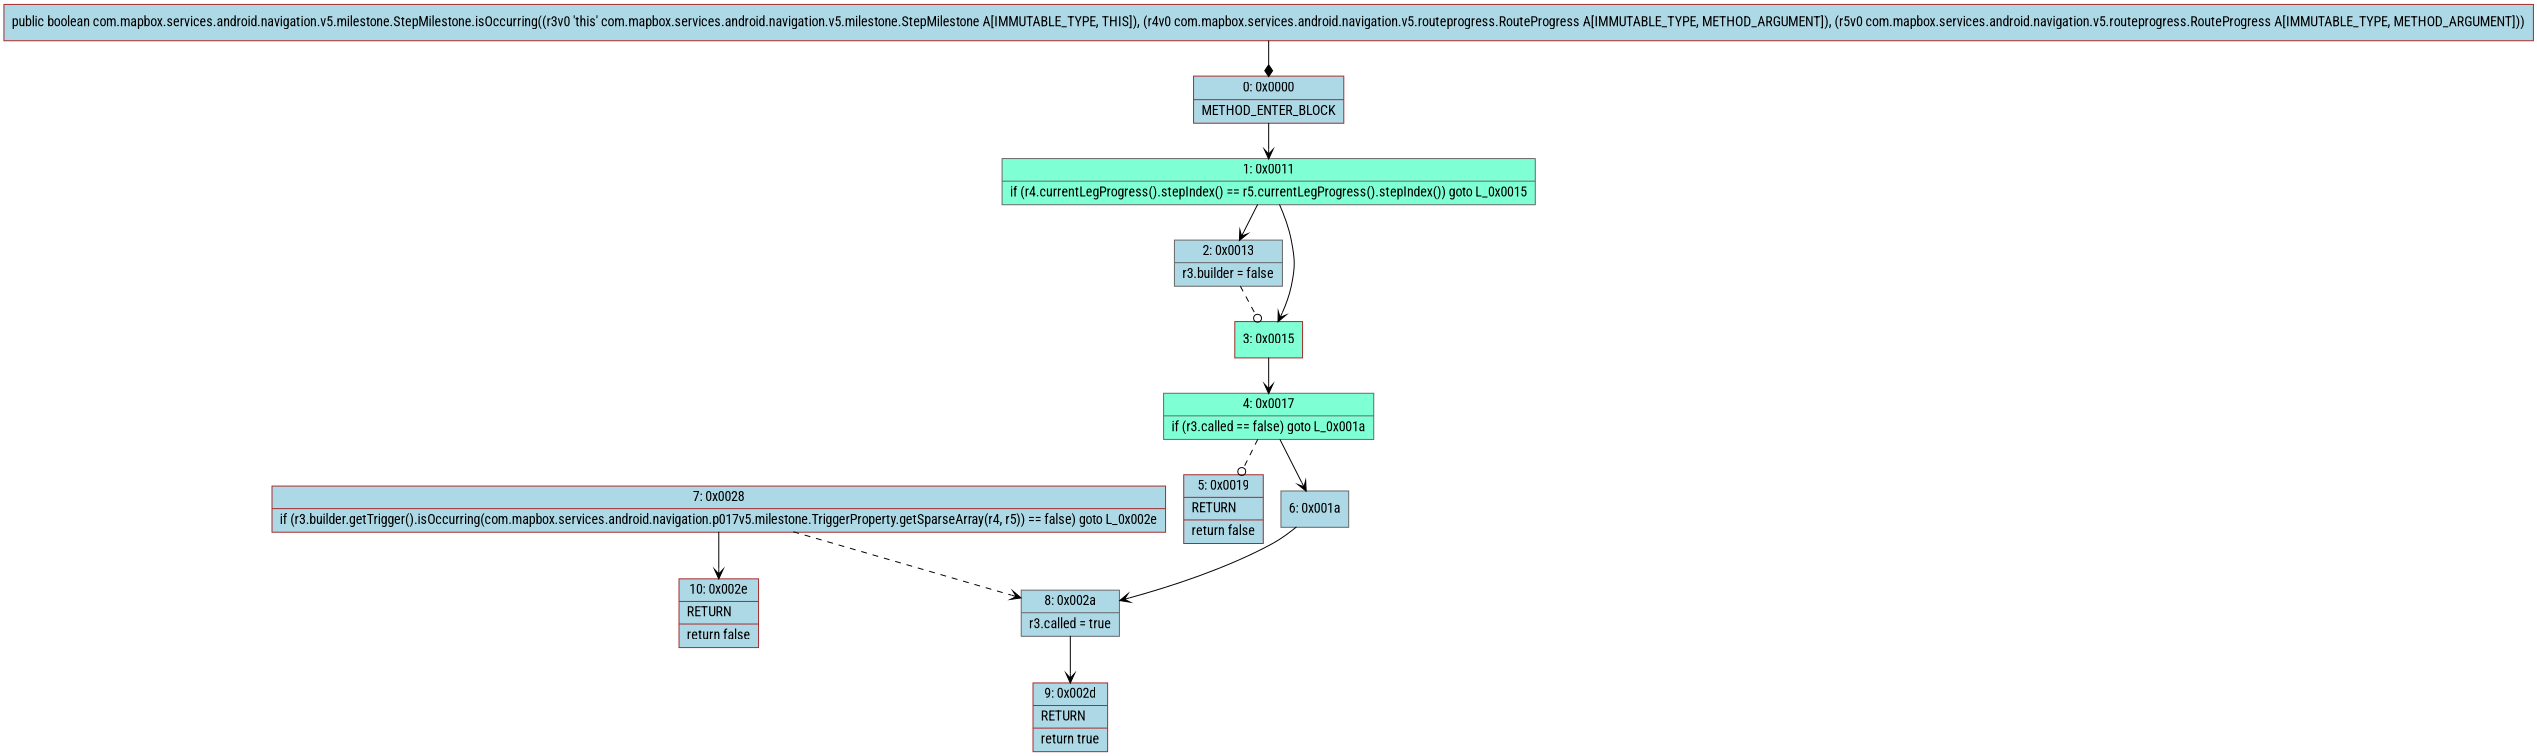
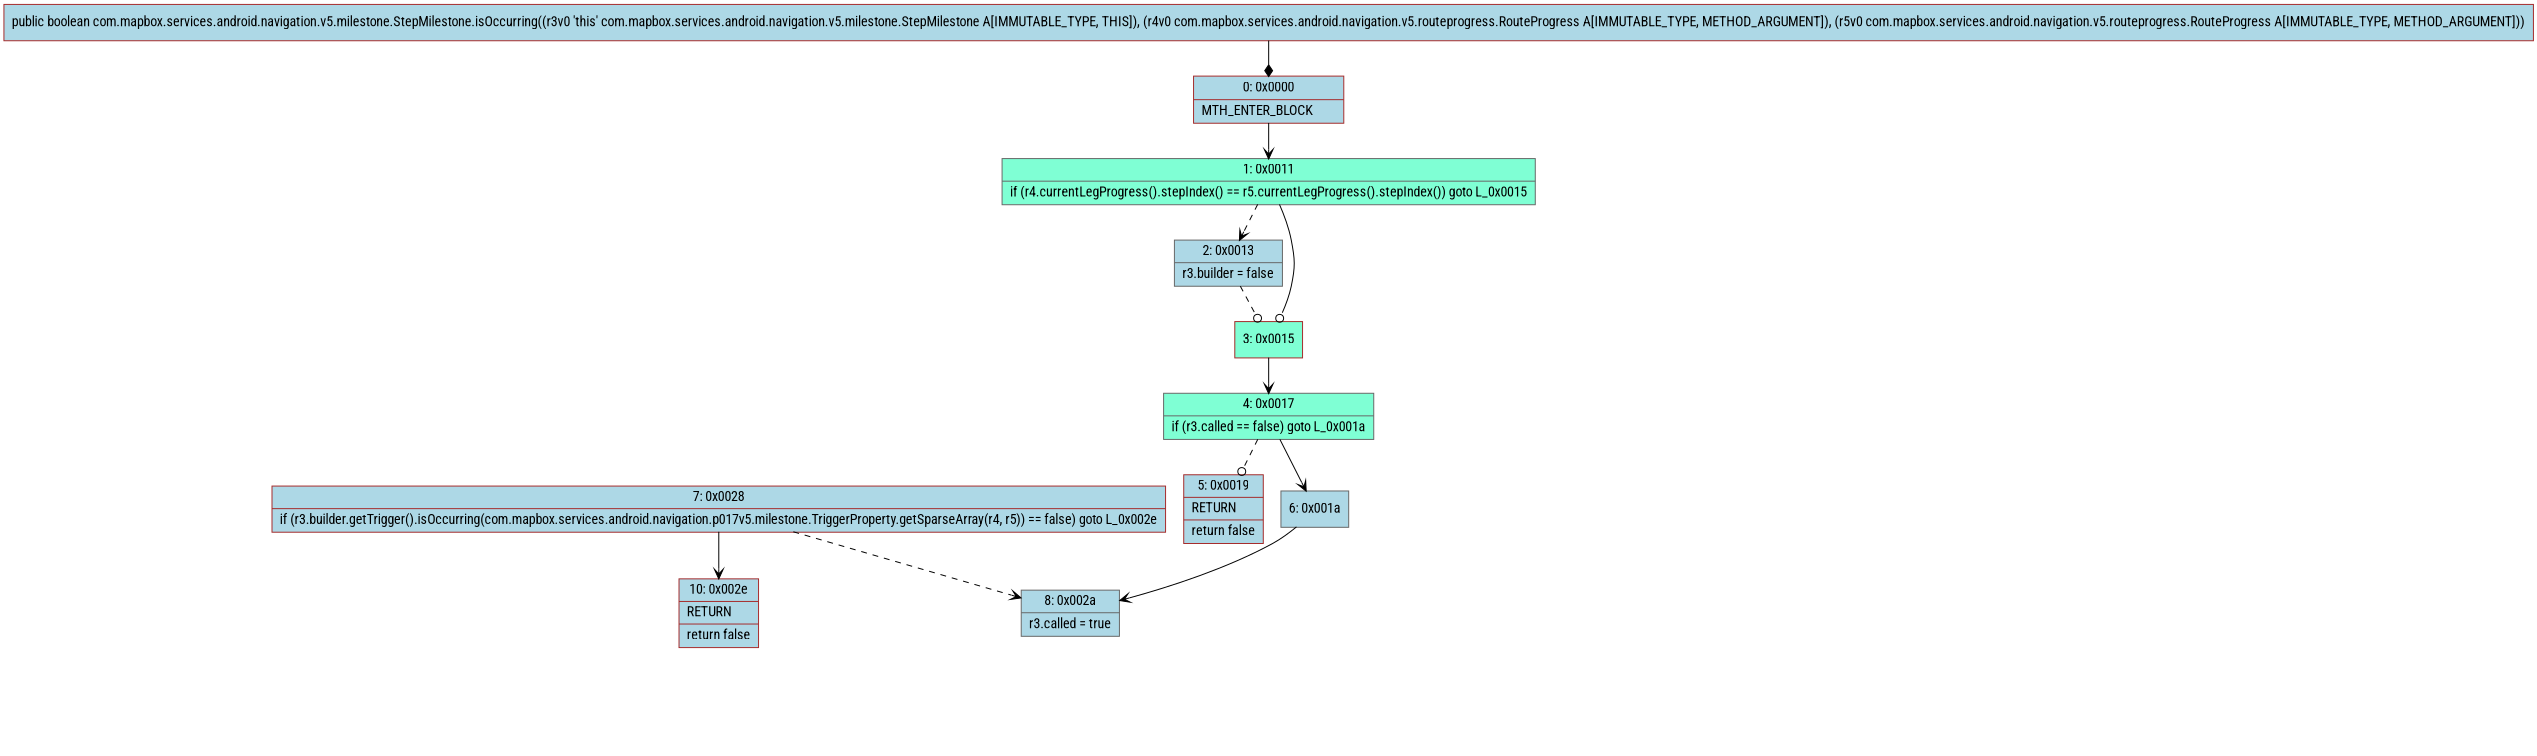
(1269, 111) -> (1257, 111)
(1251, 218) -> (1251, 218)
(1294, 258) -> (1294, 258)
(1070, 717) -> none
